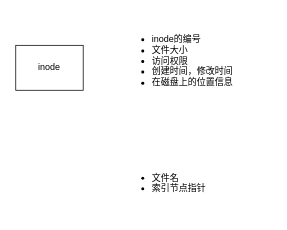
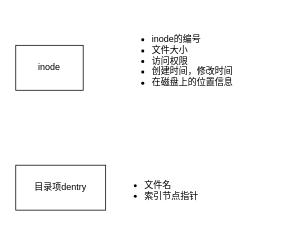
none -> (60, 188)
(195, 188) -> (188, 195)
